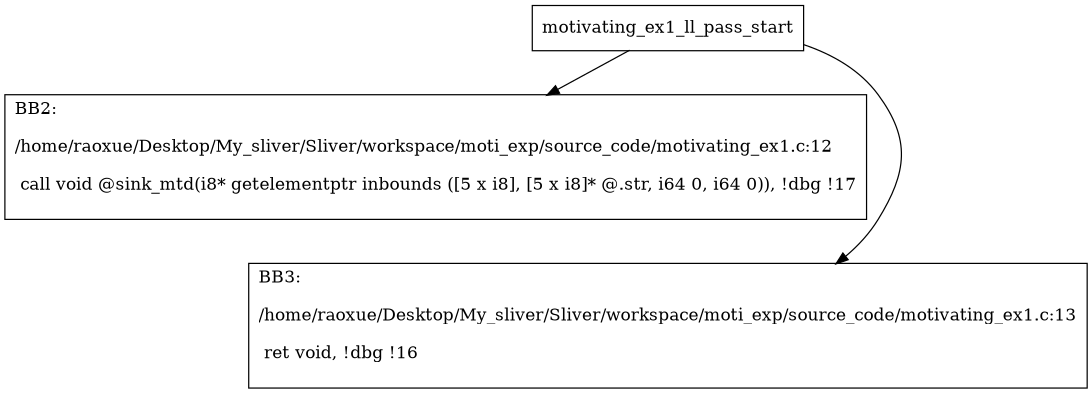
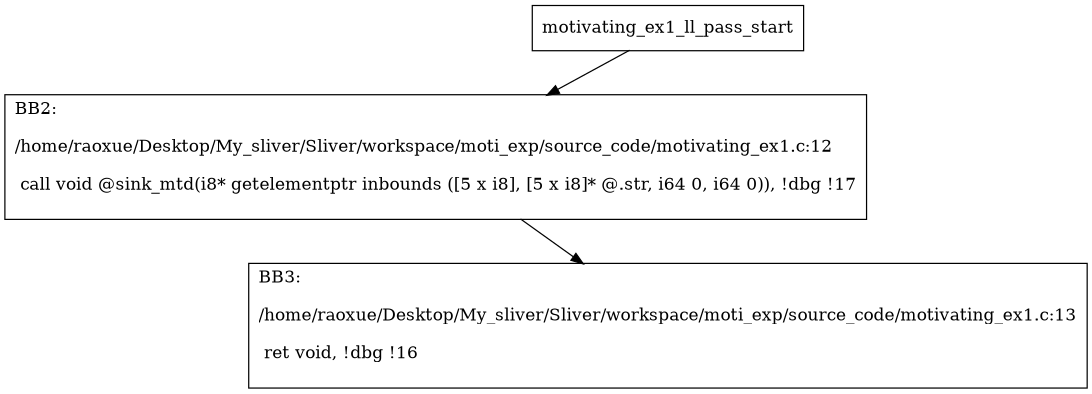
(899, 136) -> (547, 238)
